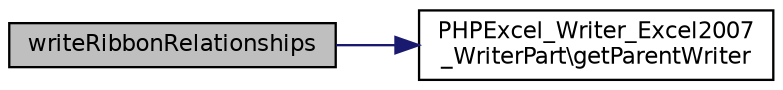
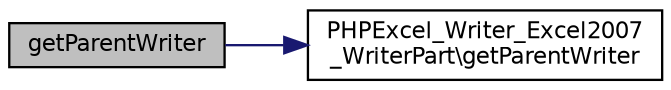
(172, 45) -> (117, 45)
